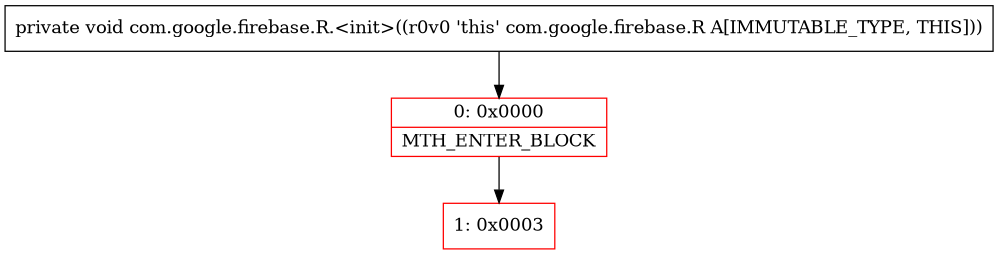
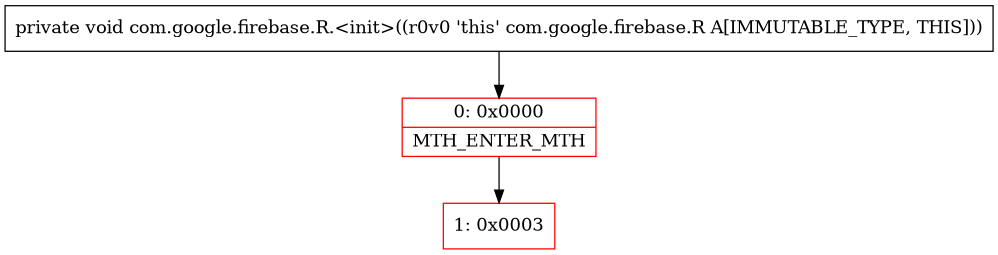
(499, 141) -> (499, 141)
